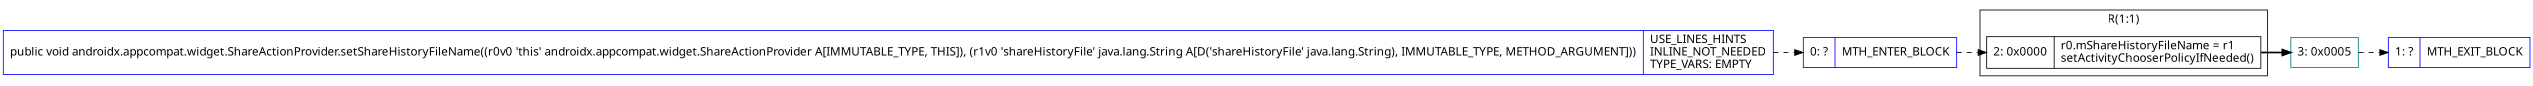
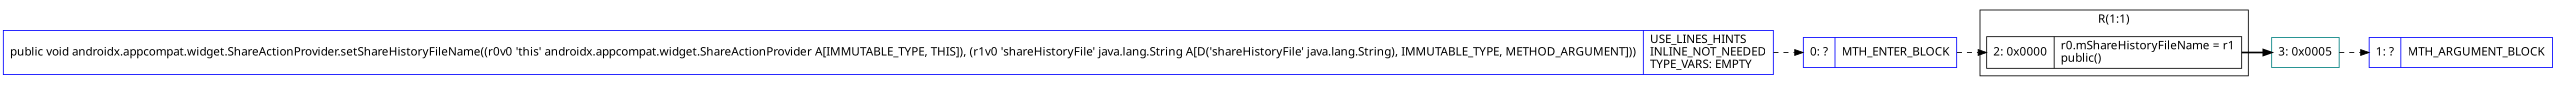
(2475, 52) -> (2477, 52)
(2158, 58) -> (2081, 58)
